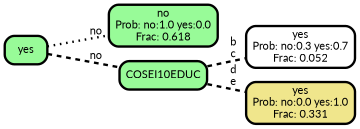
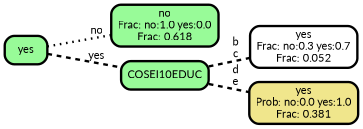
(163, 26) -> (165, 26)
(301, 47) -> (304, 47)
(95, 56) -> (95, 56)
(301, 103) -> (304, 103)
